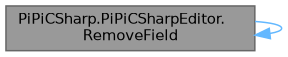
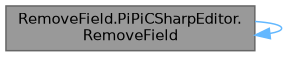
(130, 28) -> (130, 28)
